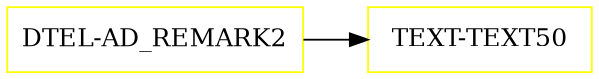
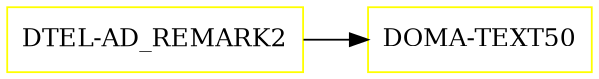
(480, 40) -> (480, 40)
